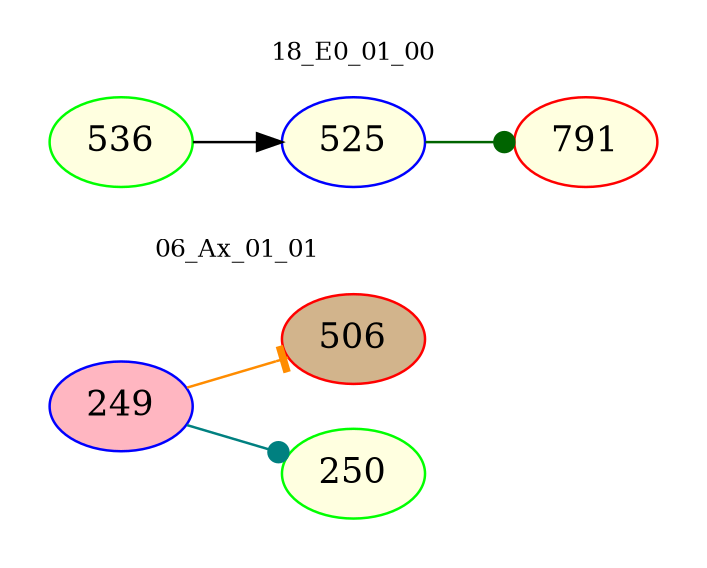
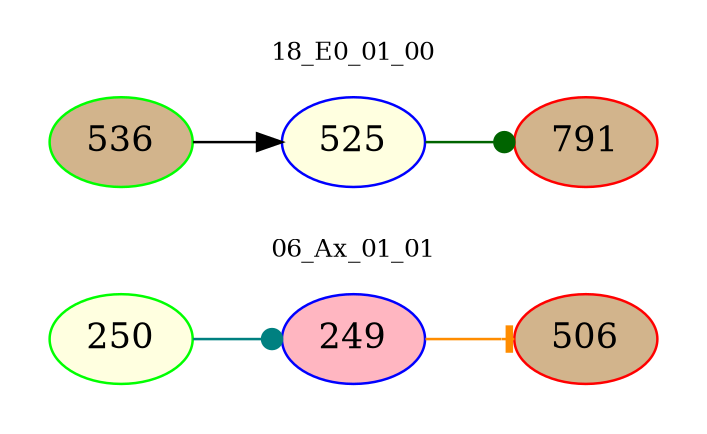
(121, 142) -> (121, 142)
(586, 142) -> (586, 142)
(228, 437) -> (227, 339)
